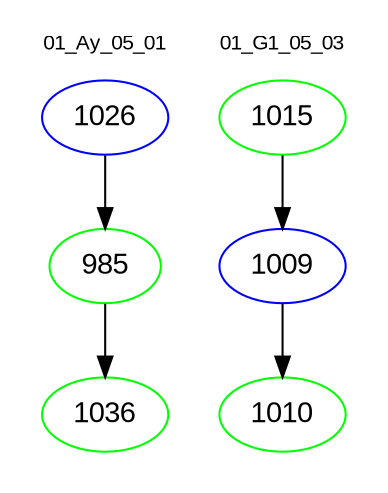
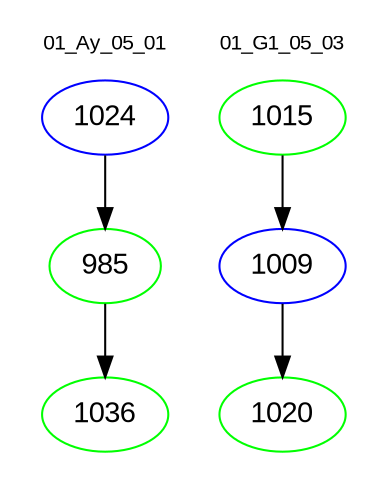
(105, 118) -> (105, 118)
(283, 415) -> (283, 415)
